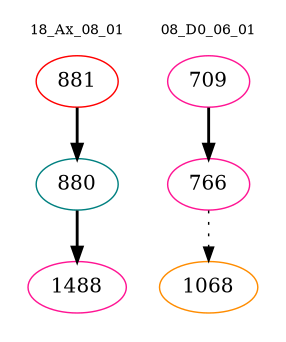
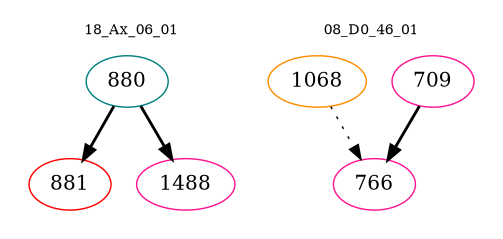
(77, 31) -> (131, 31)
(209, 31) -> (372, 31)
(77, 126) -> (102, 127)
(209, 229) -> (342, 127)
